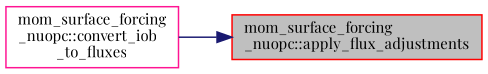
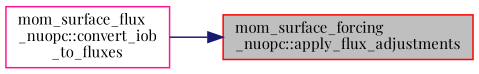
(92, 37) -> (88, 37)
